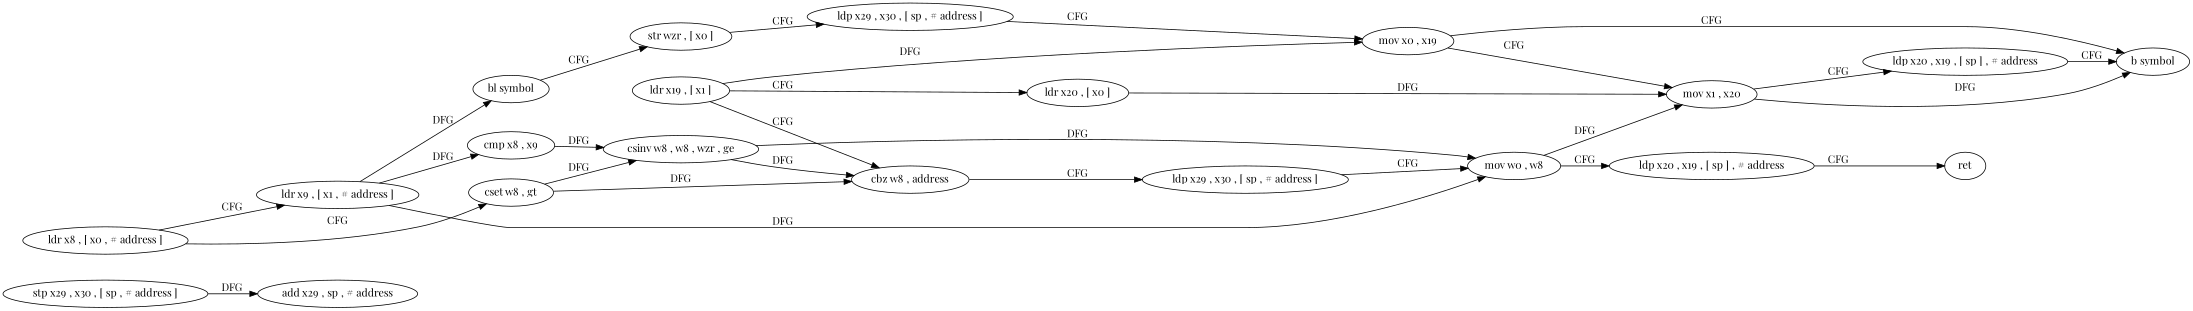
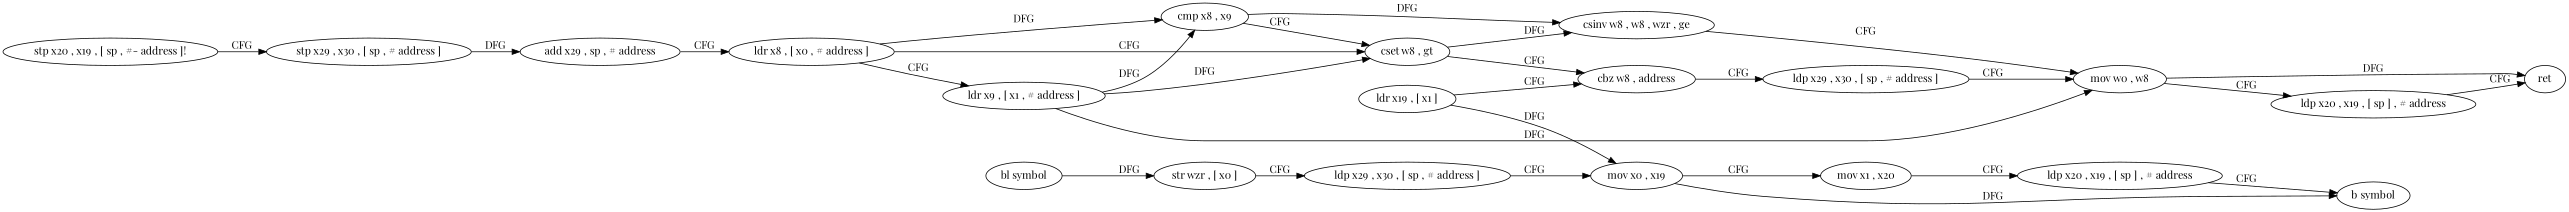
(1712, 21) -> (1993, 197)
none -> (1017, 31)
none -> (1303, 34)
none -> (110, 52)
none -> (701, 52)
(579, 61) -> (1129, 170)
(1078, 93) -> none
(1941, 106) -> none
(1609, 131) -> (2342, 75)
(1078, 134) -> (1866, 32)
(422, 143) -> (1234, 80)
(788, 169) -> none
(681, 179) -> (1535, 61)
